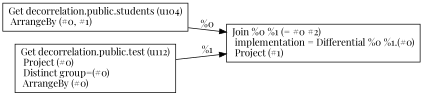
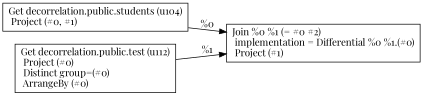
(95, 17) -> (95, 17)
